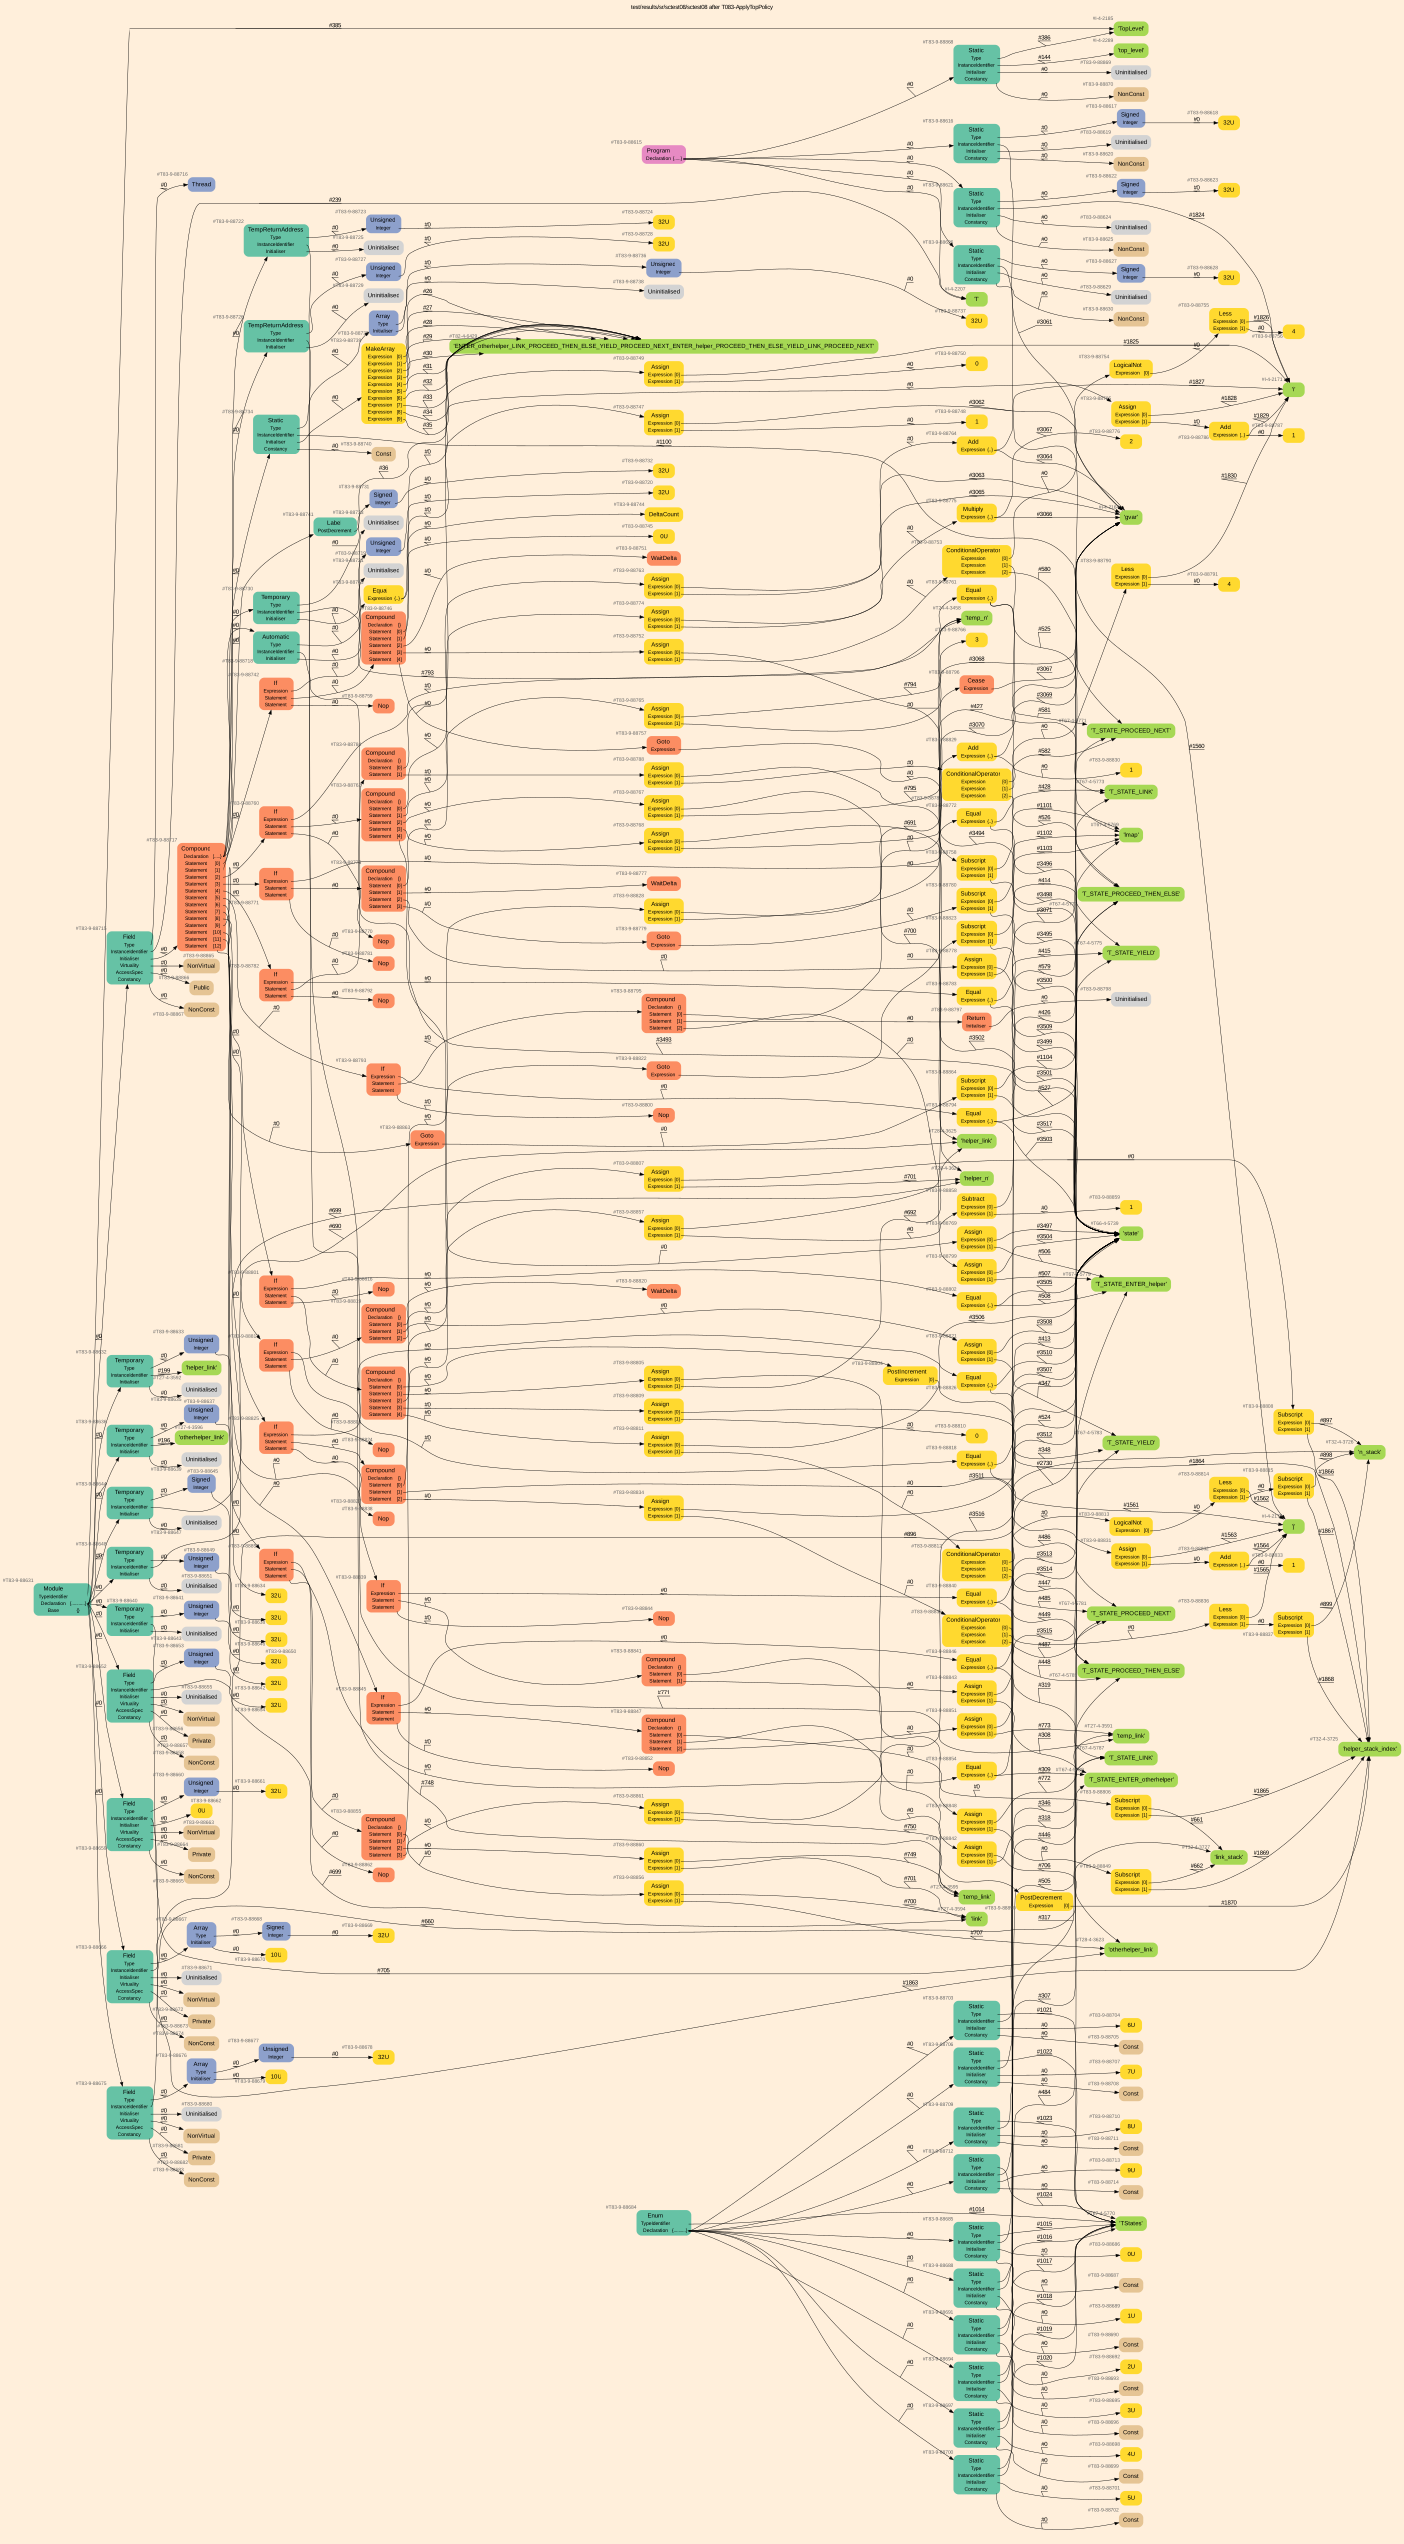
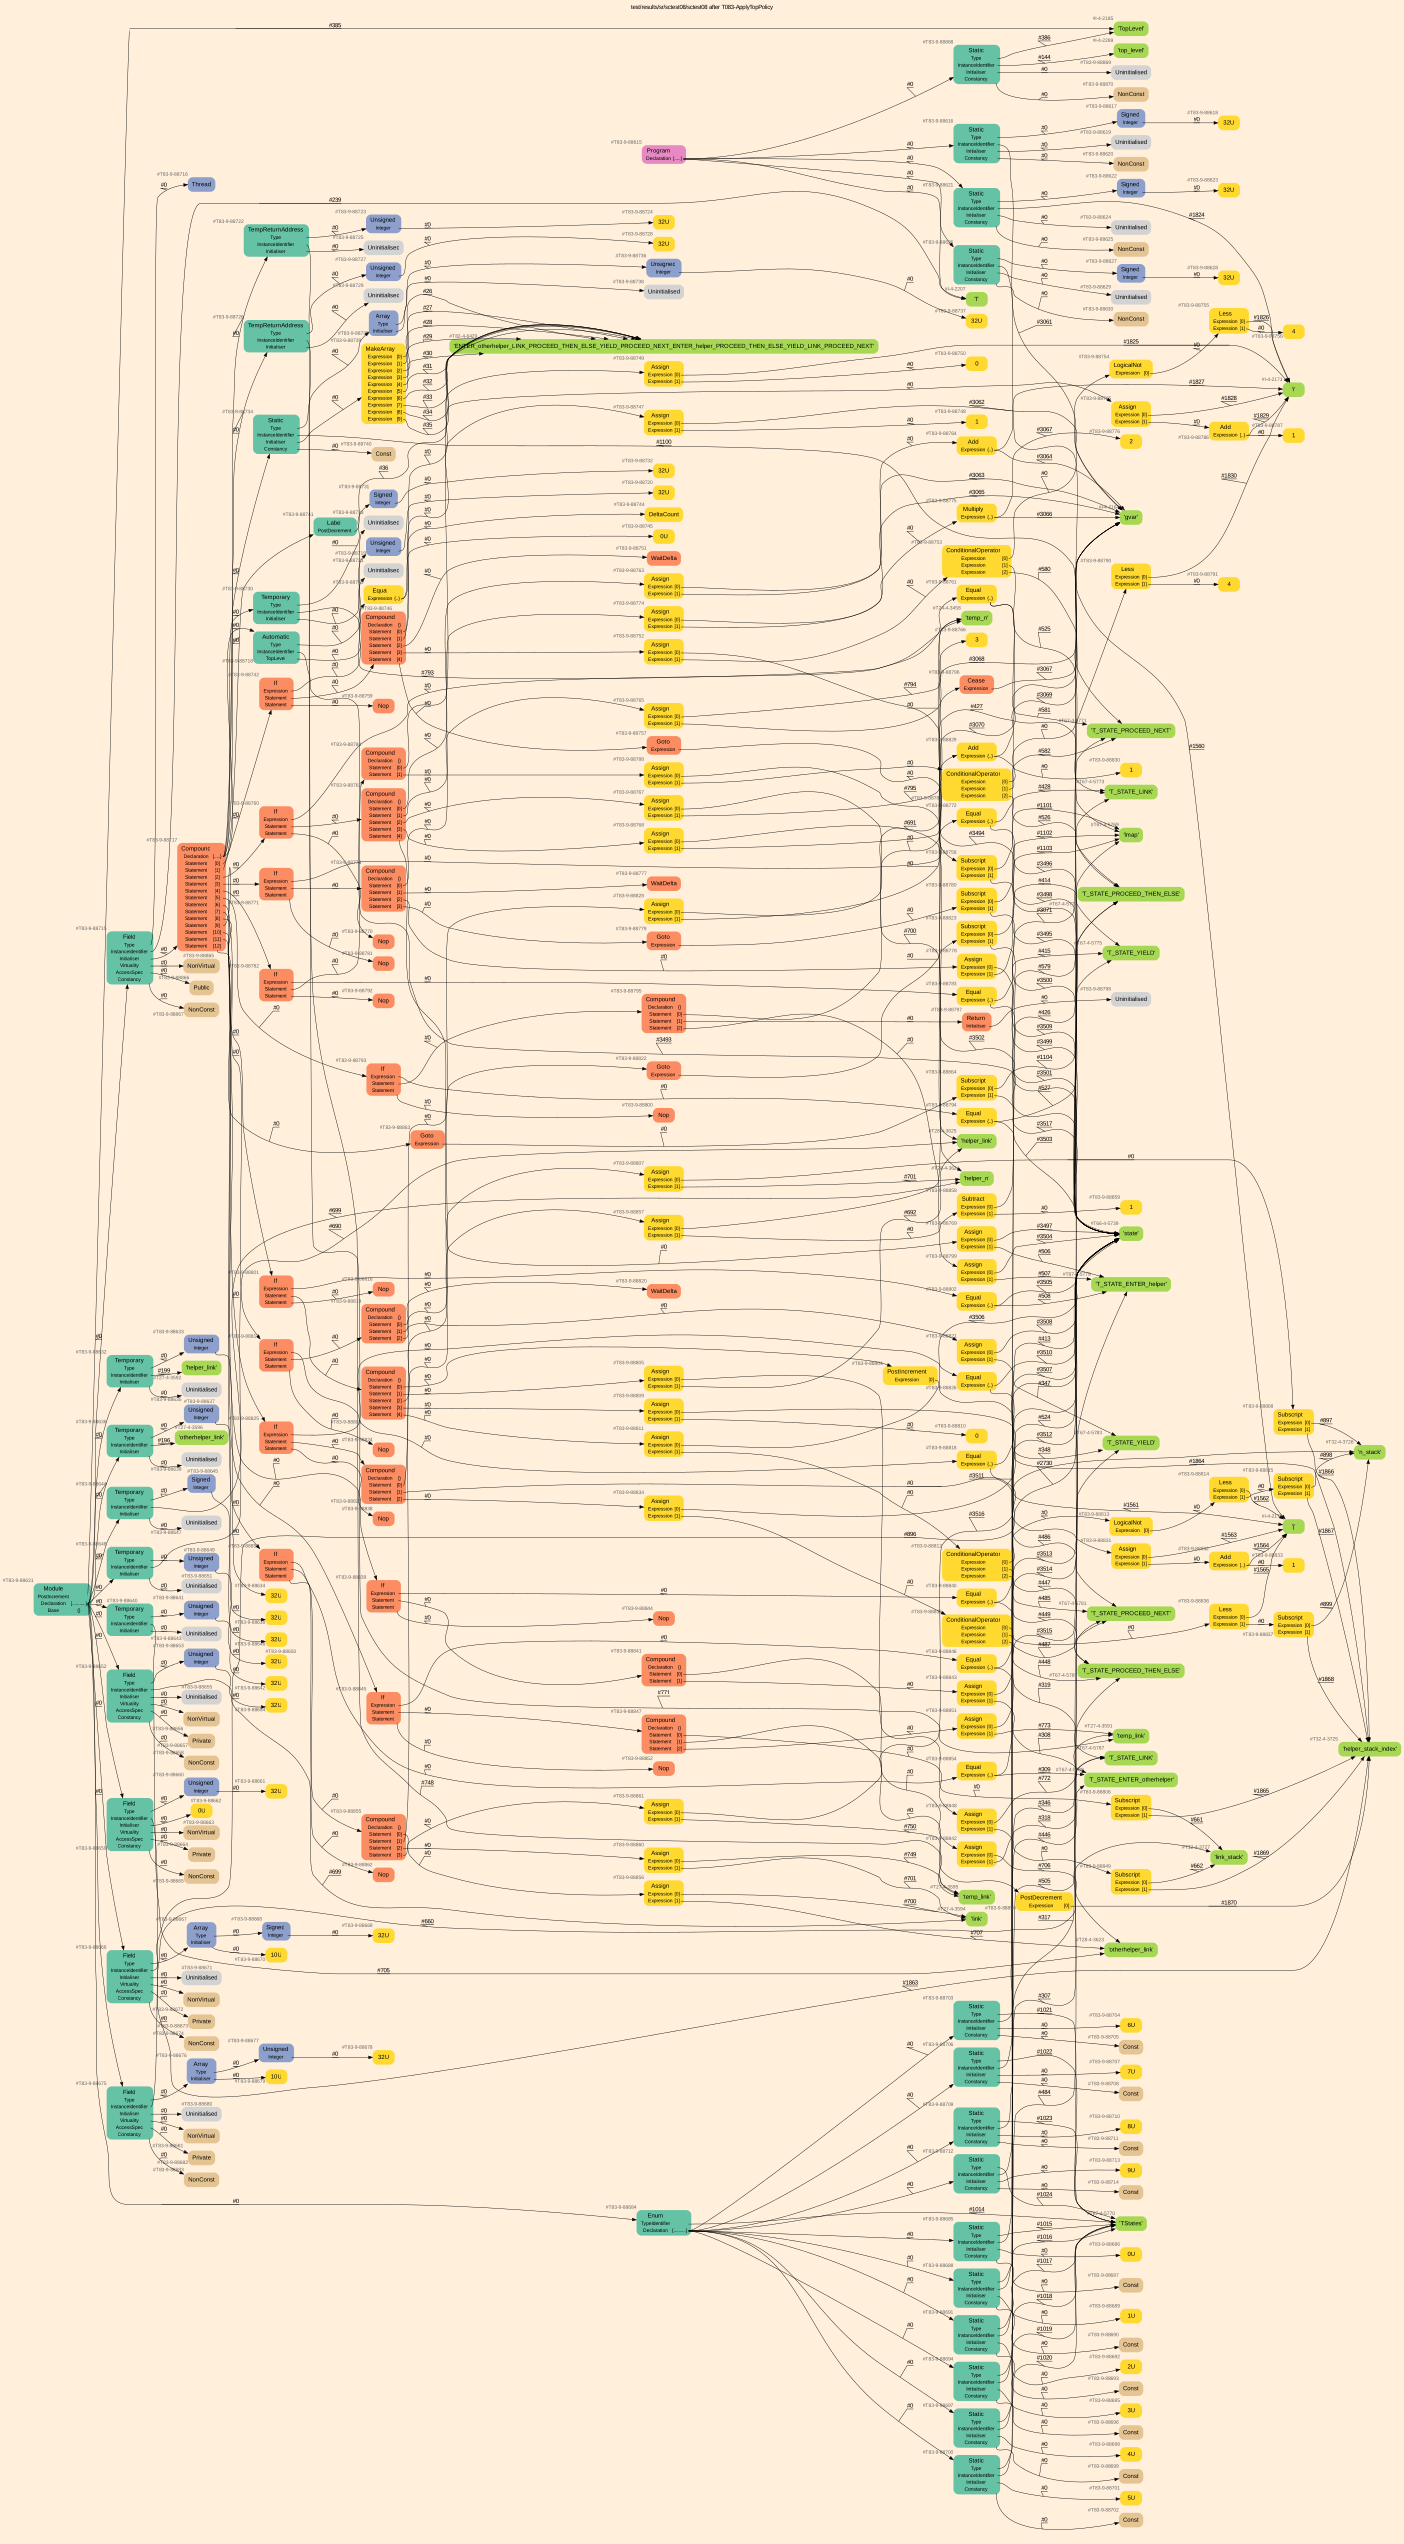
(276, 659) -> (276, 659)
(53, 1597) -> (53, 1597)
none -> (109, 2161)
